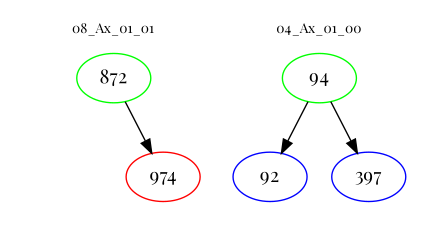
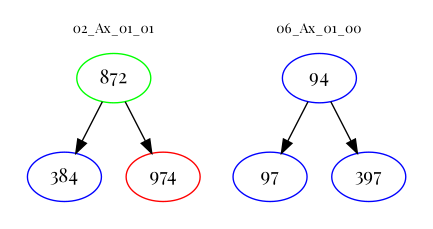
(114, 29) -> (114, 29)
(319, 29) -> (319, 29)
(319, 78) -> (319, 78)
none -> (64, 177)
(270, 177) -> (270, 177)
